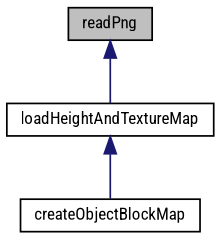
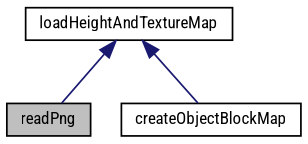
(110, 81) -> (83, 78)
